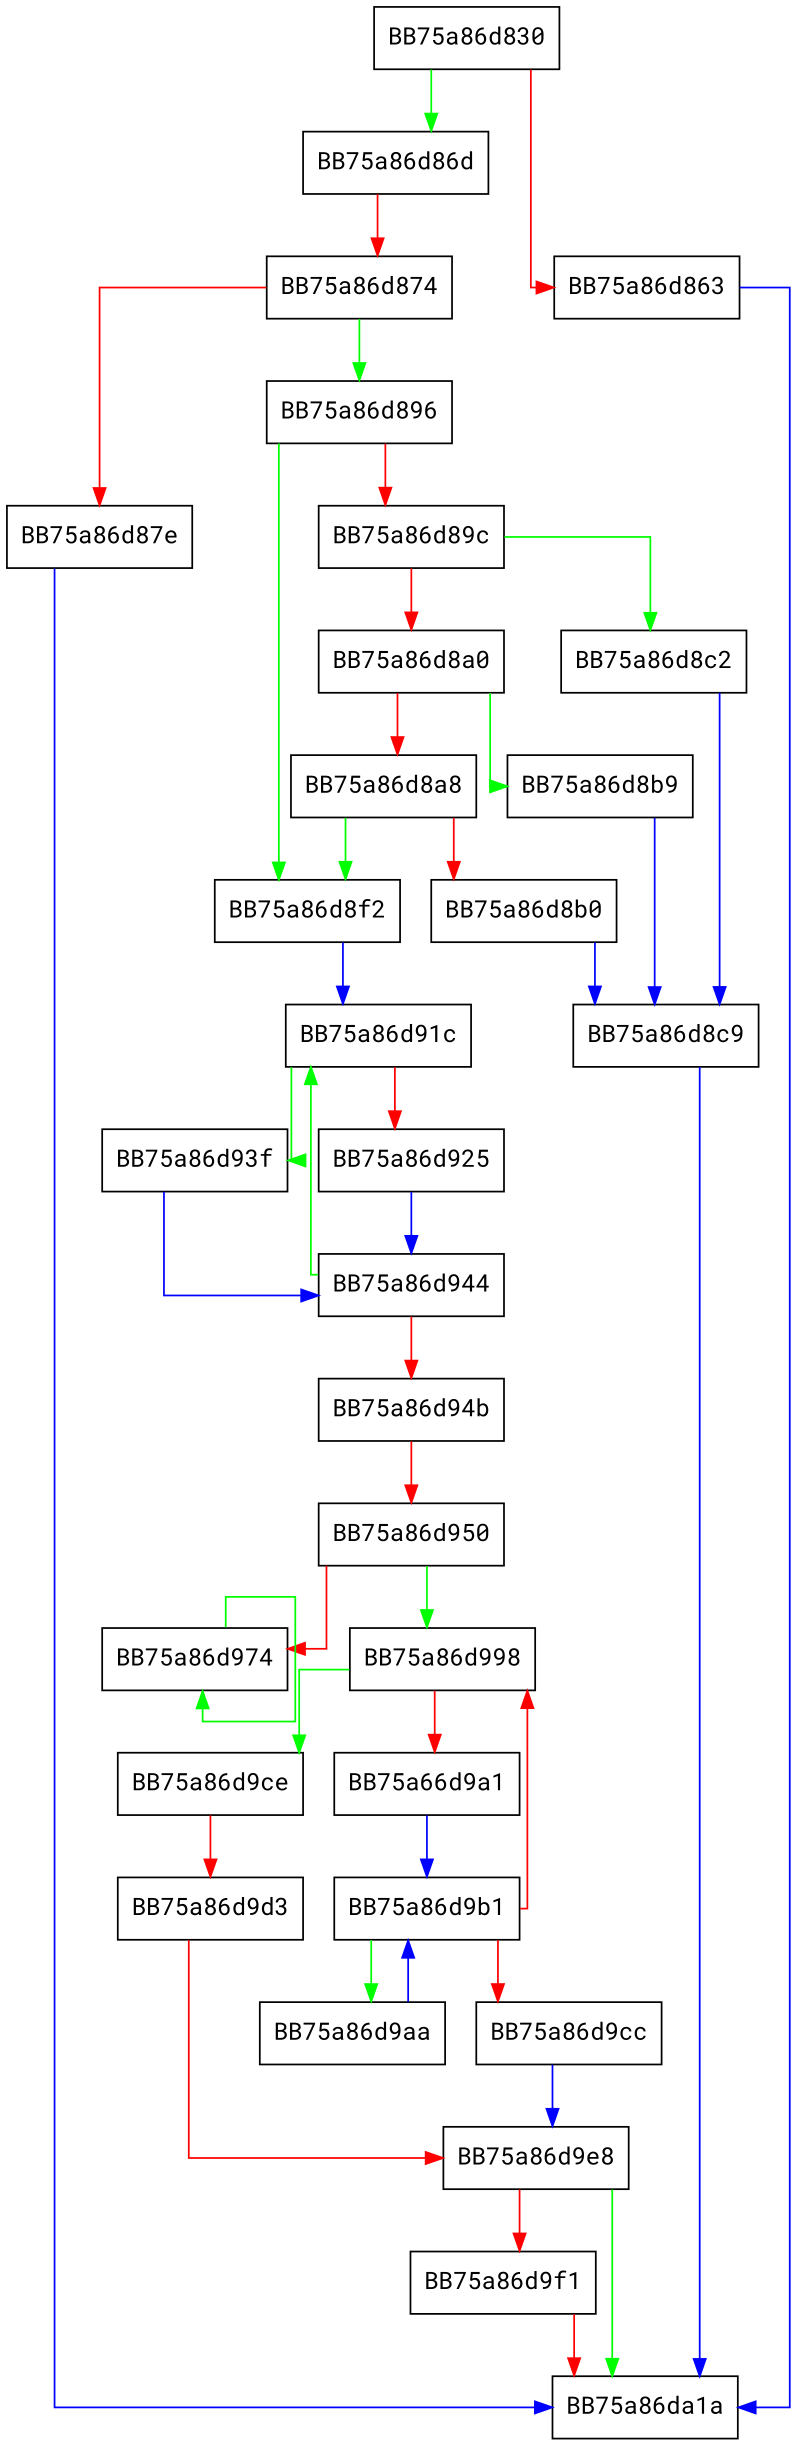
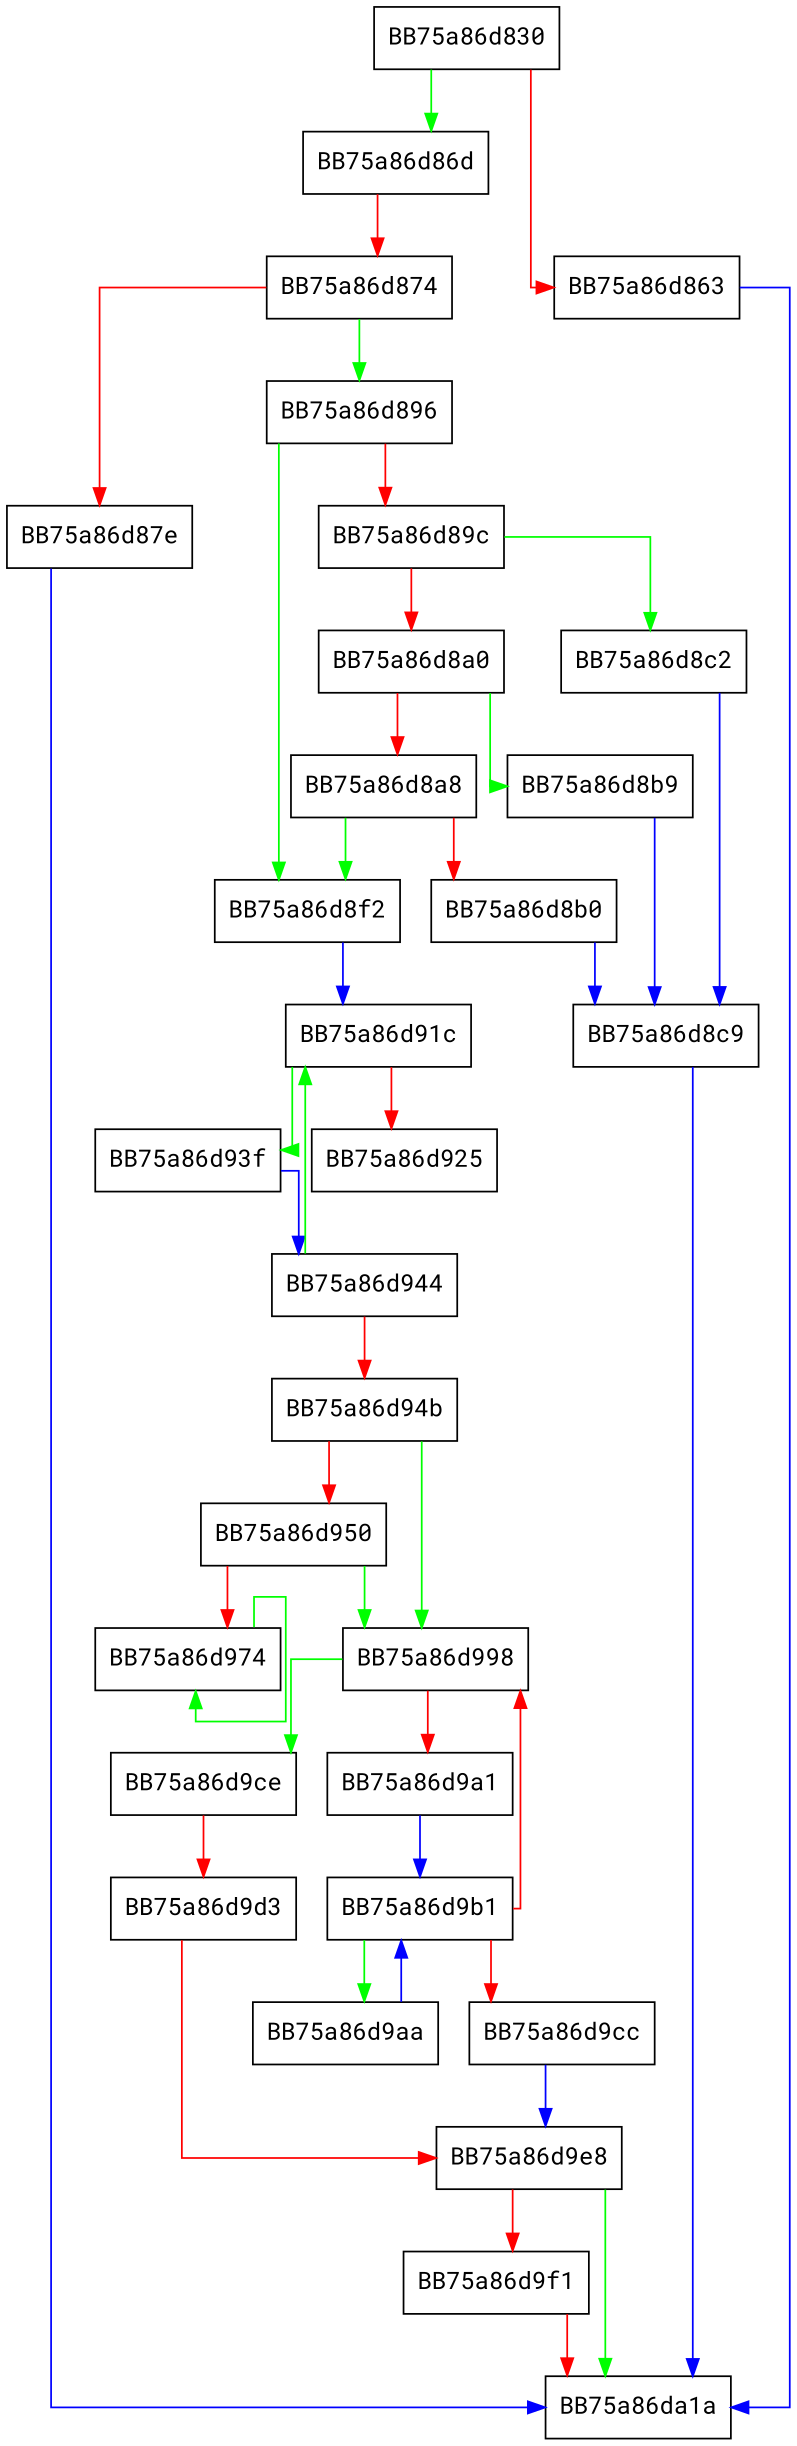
(411, 1214) -> none
none -> (422, 1526)
(427, 1784) -> (420, 1784)
